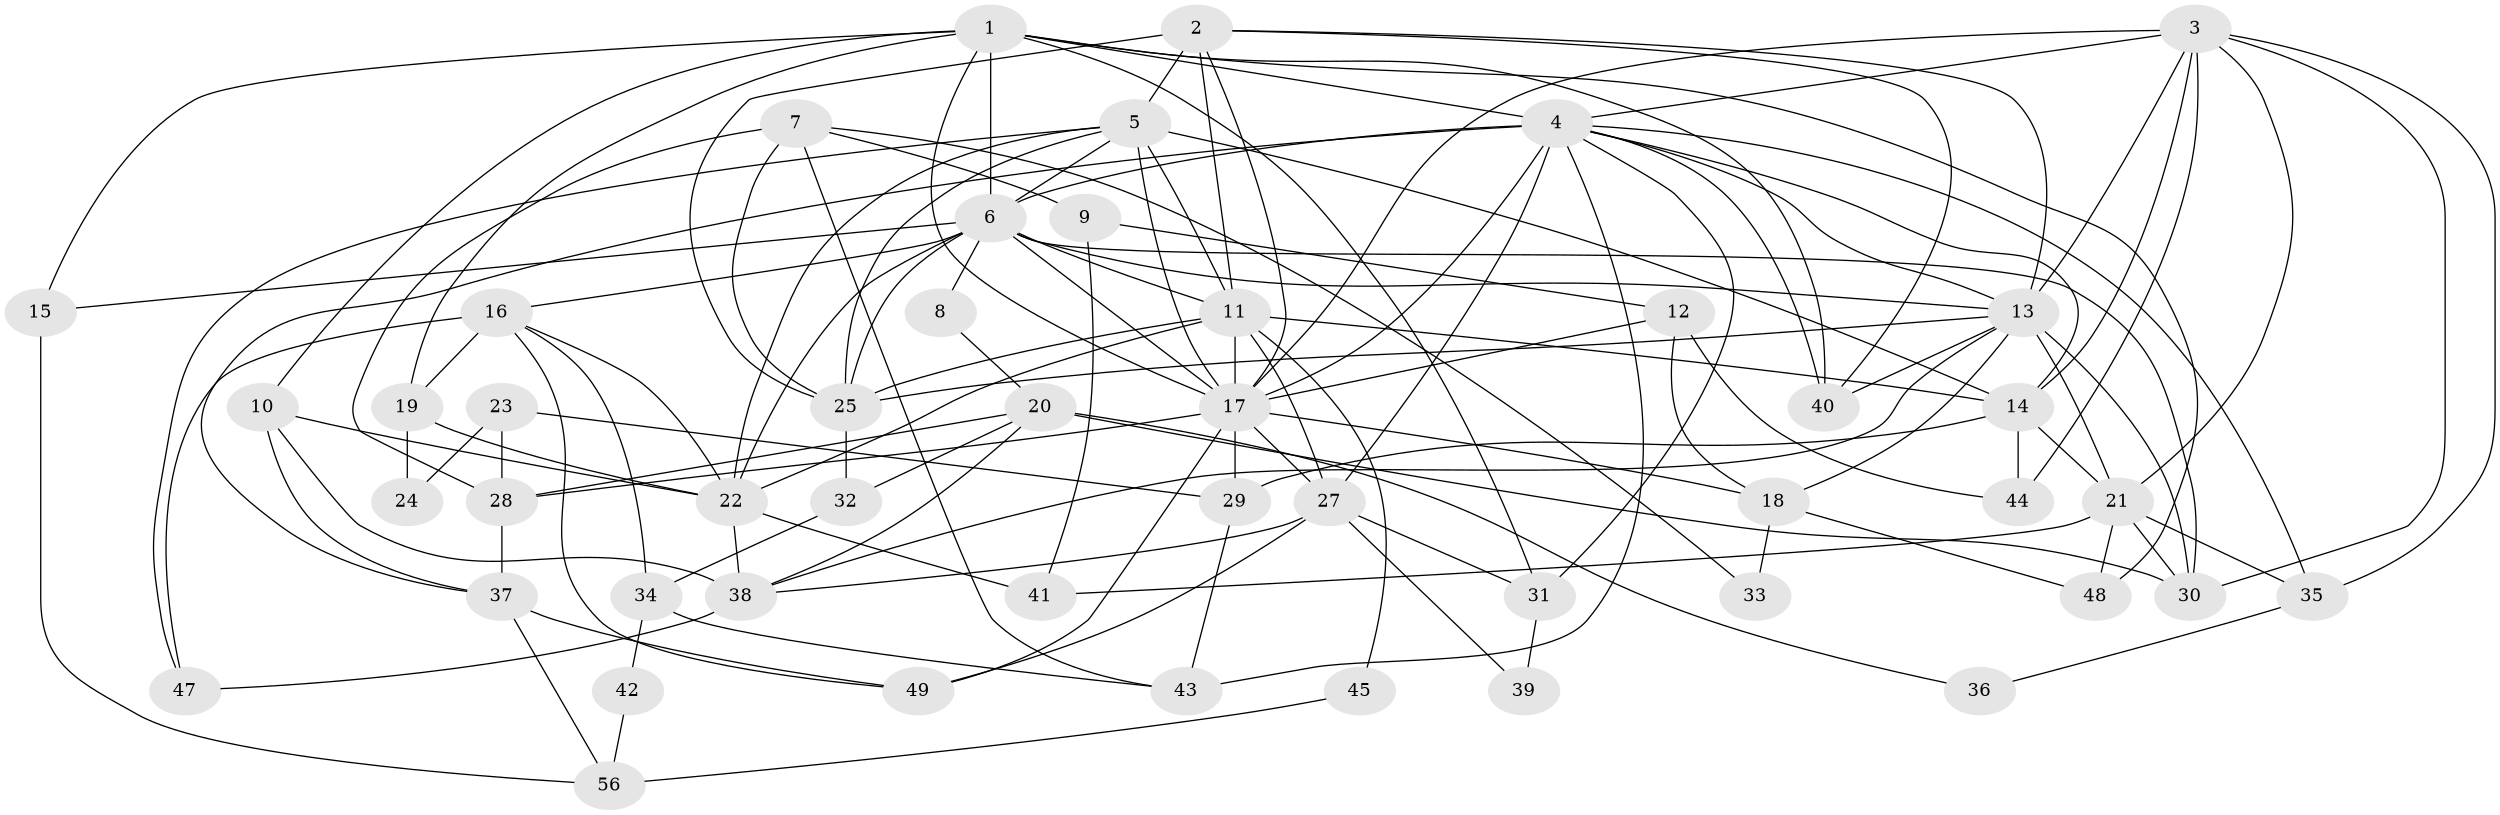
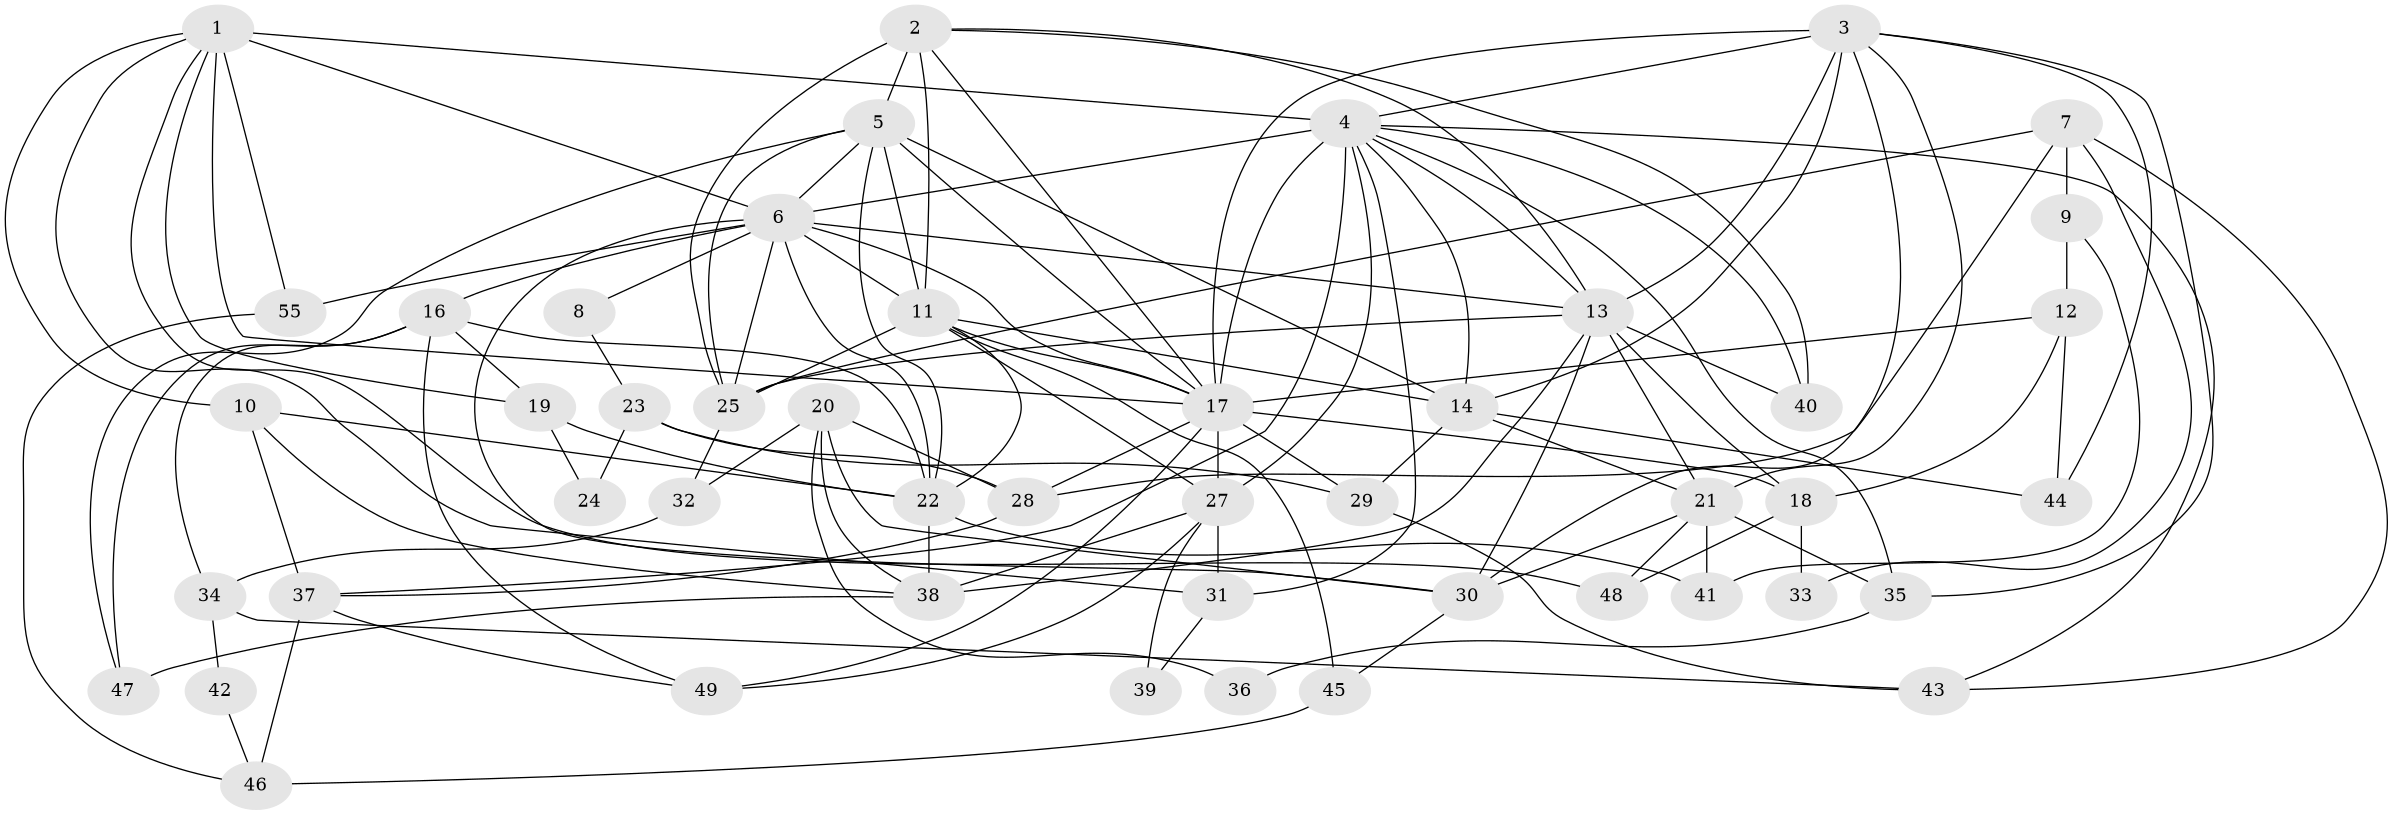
(1440, 64) -> none
(41, 313) -> (290, 313)
(998, 367) -> (605, 356)
none -> (1412, 636)
(610, 786) -> (256, 786)
